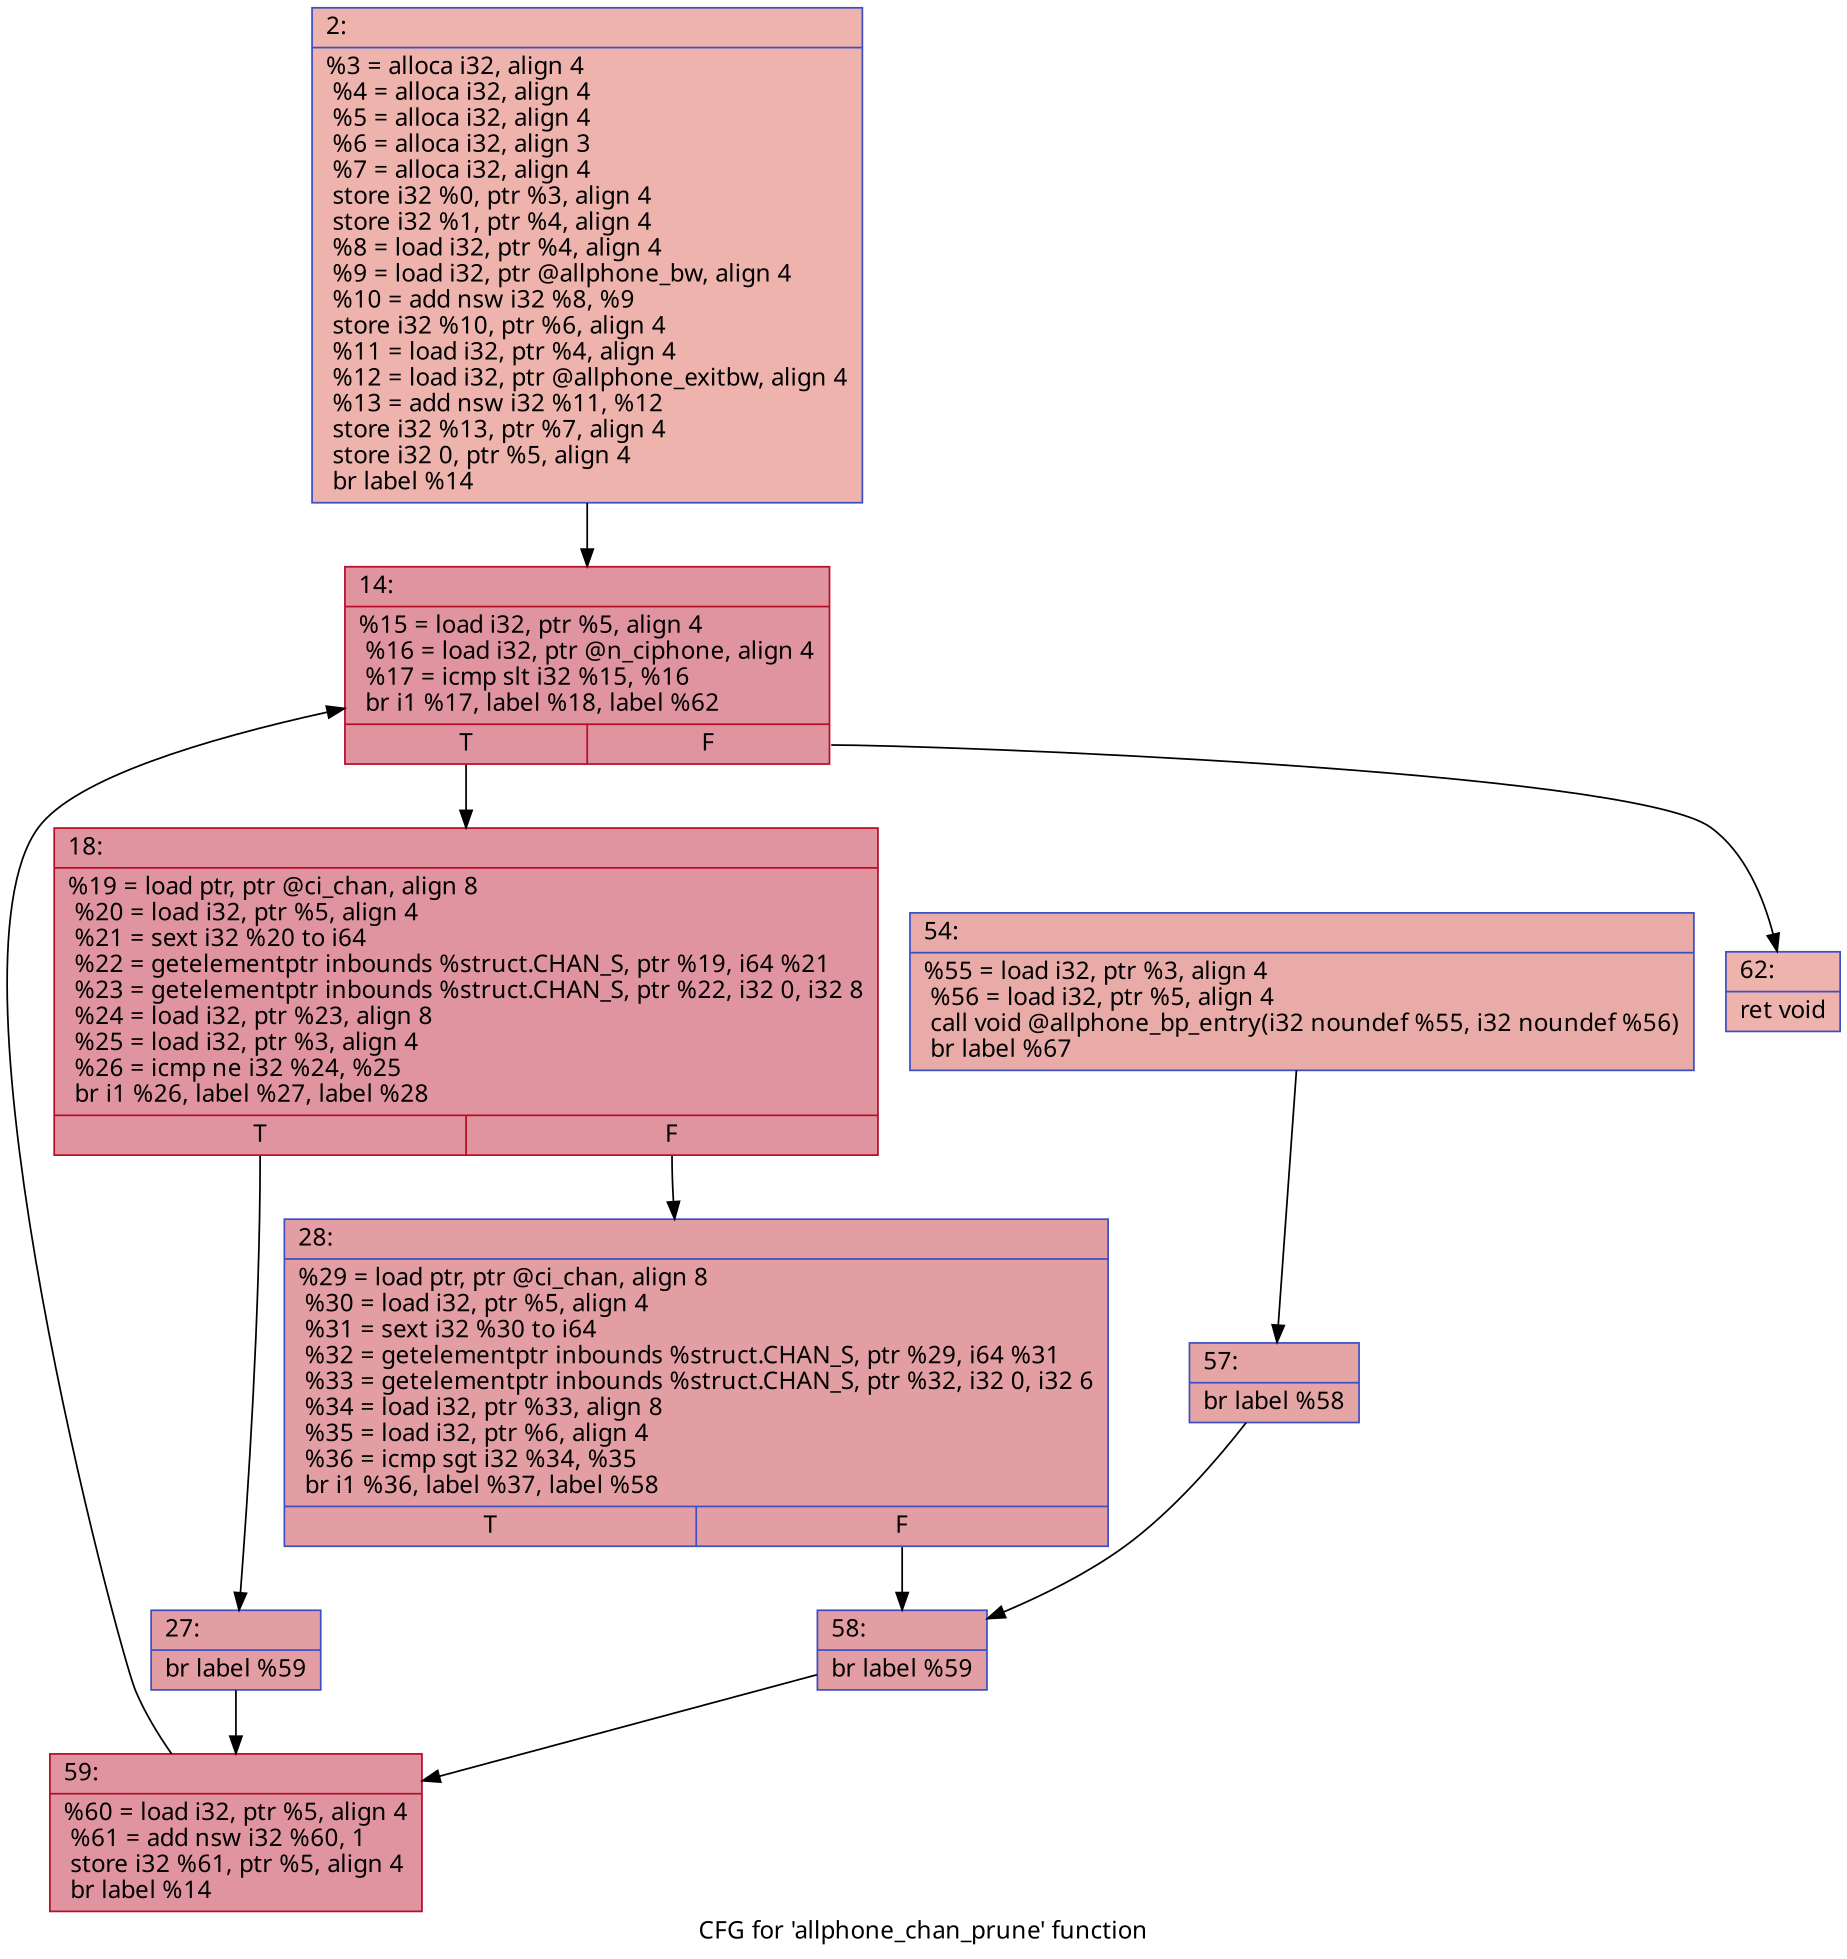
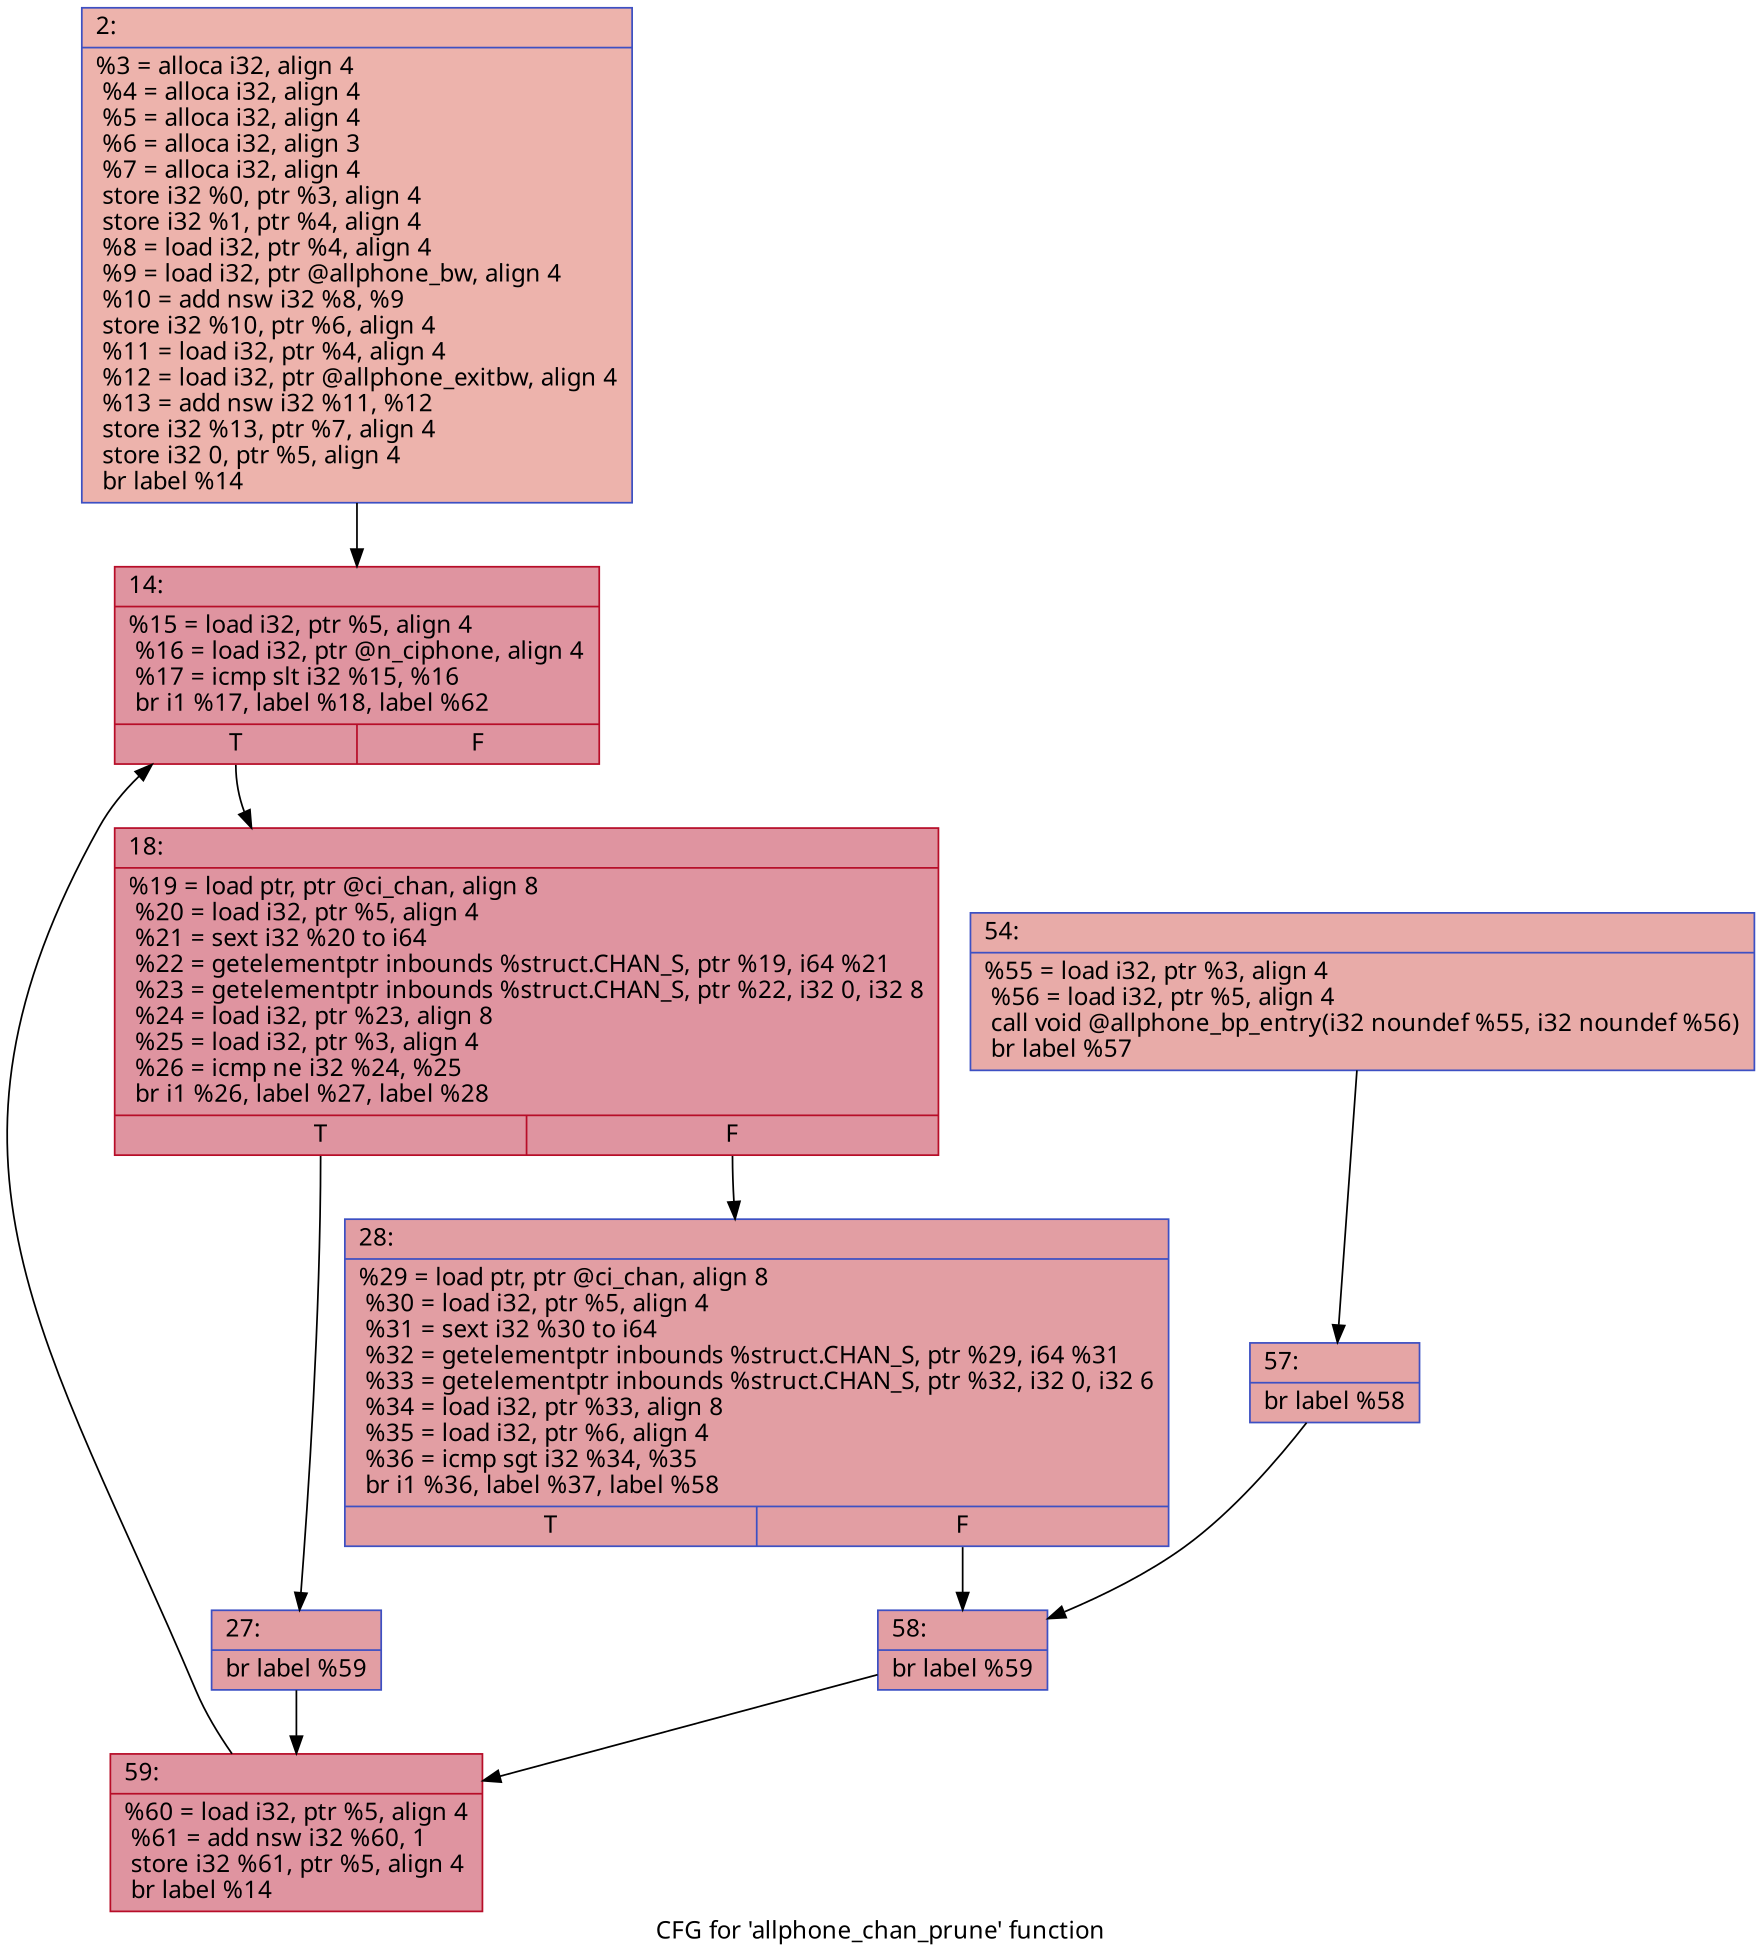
(1783, 992) -> none
(998, 1050) -> (1059, 1050)
